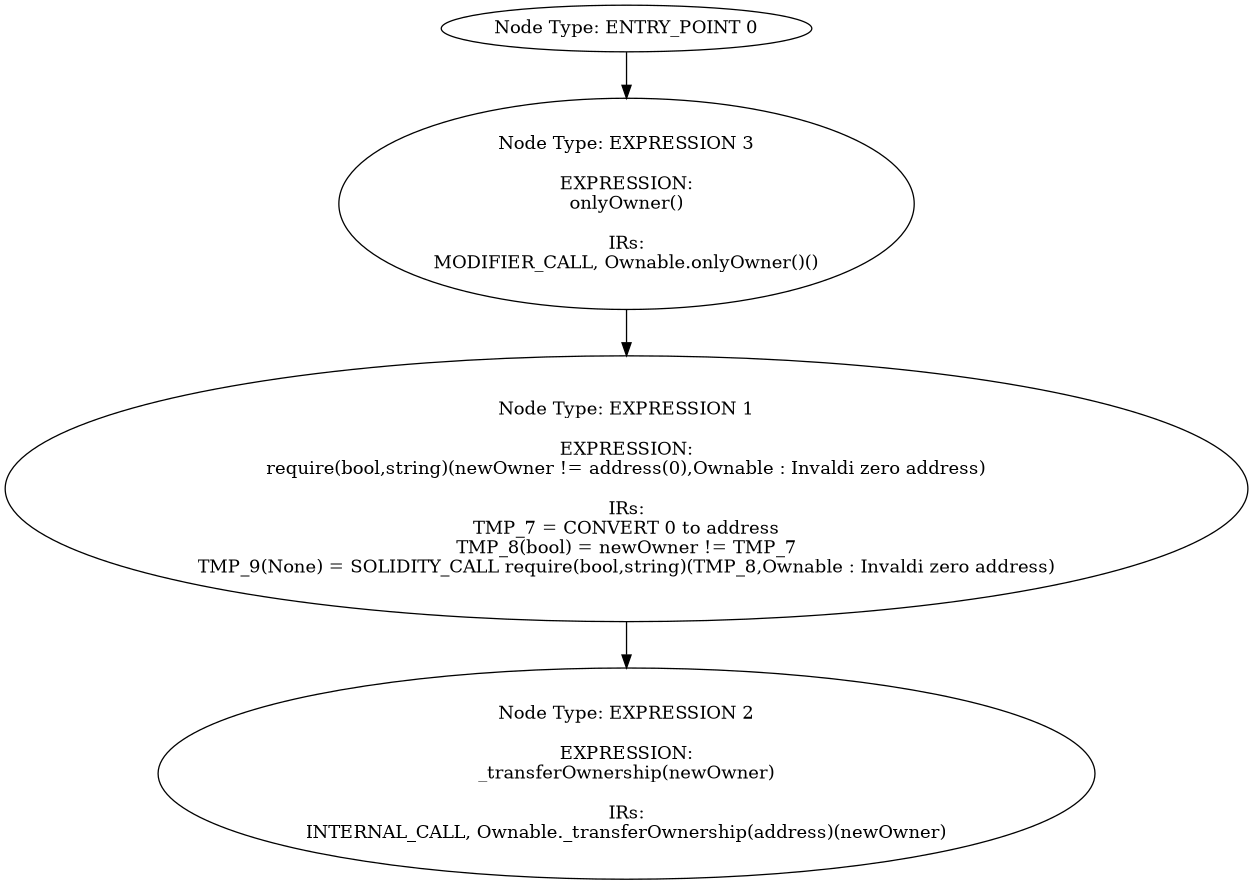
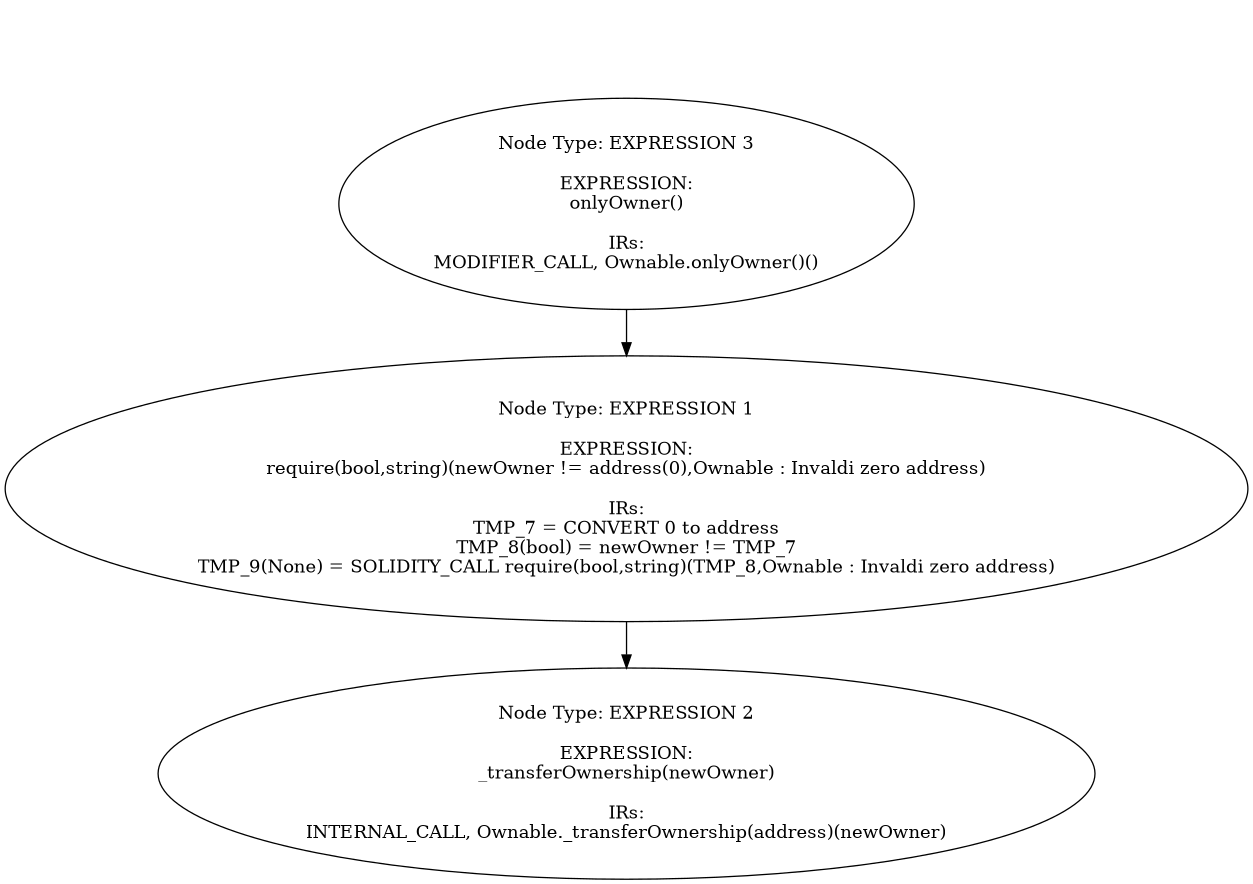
(627, 29) -> none
